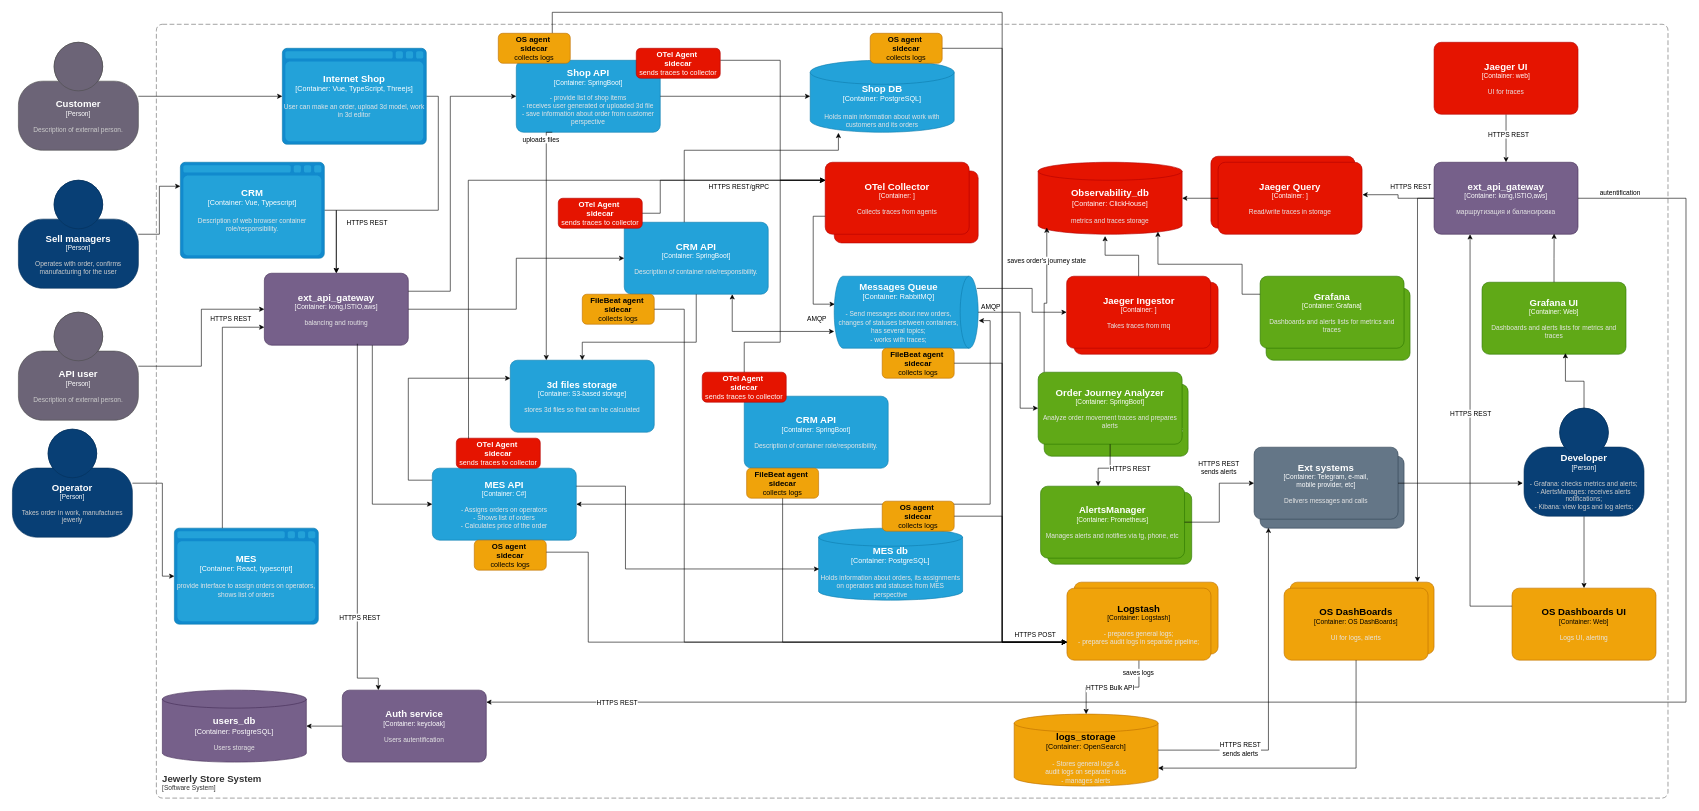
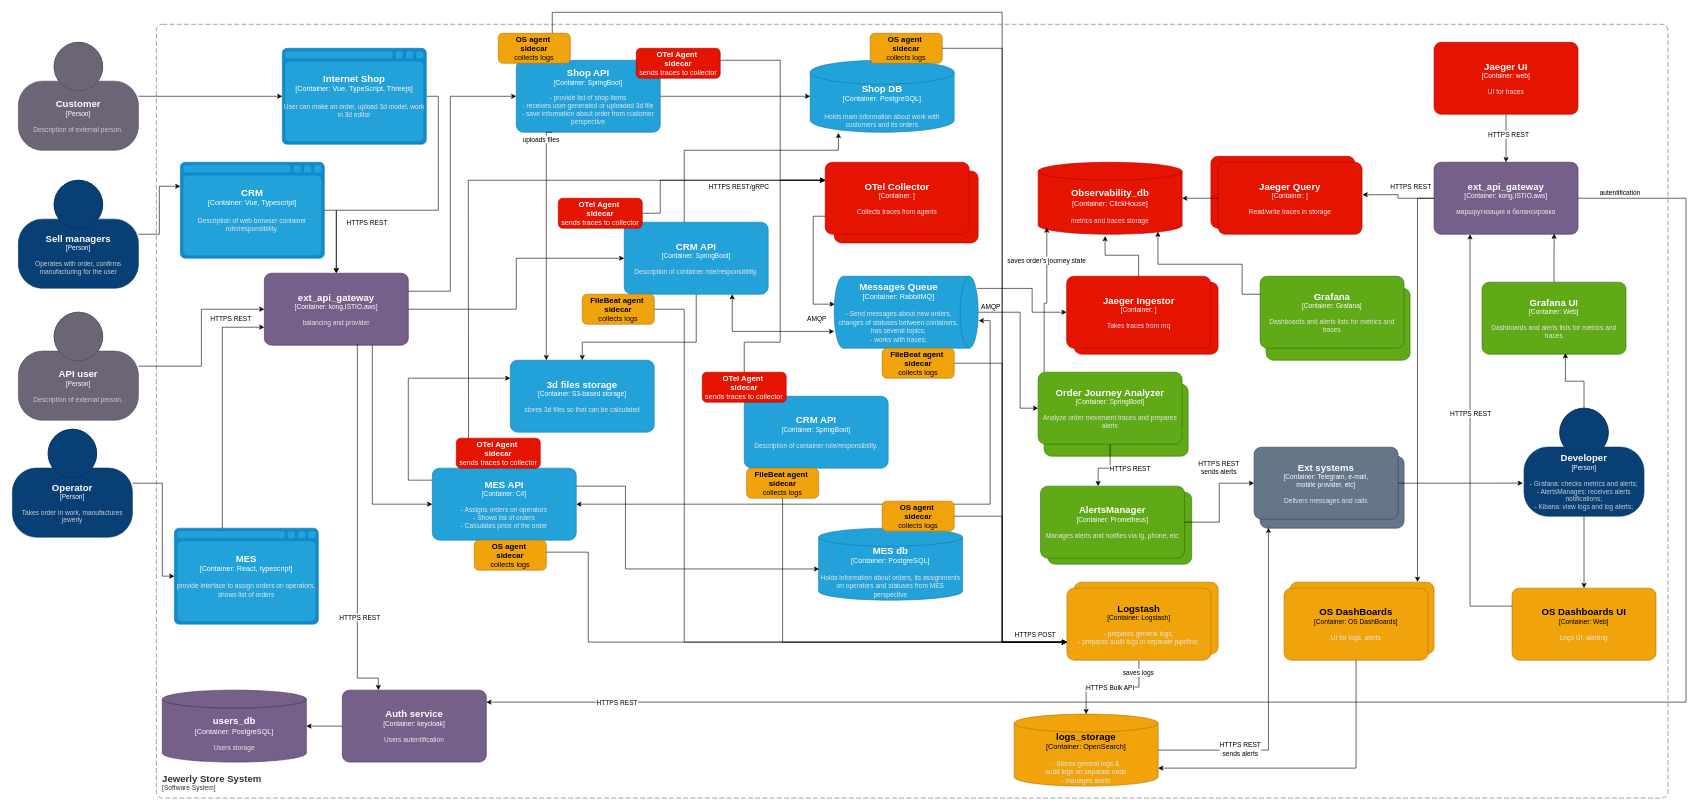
(336, 309) -> (336, 309)
